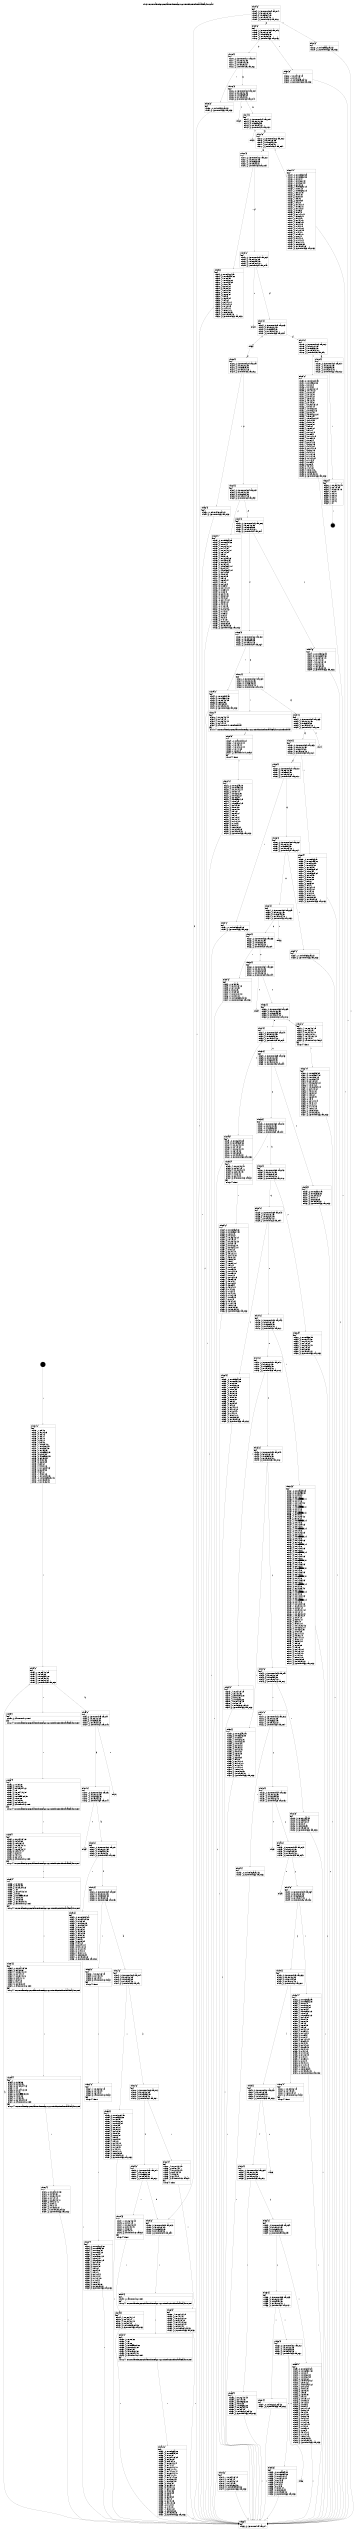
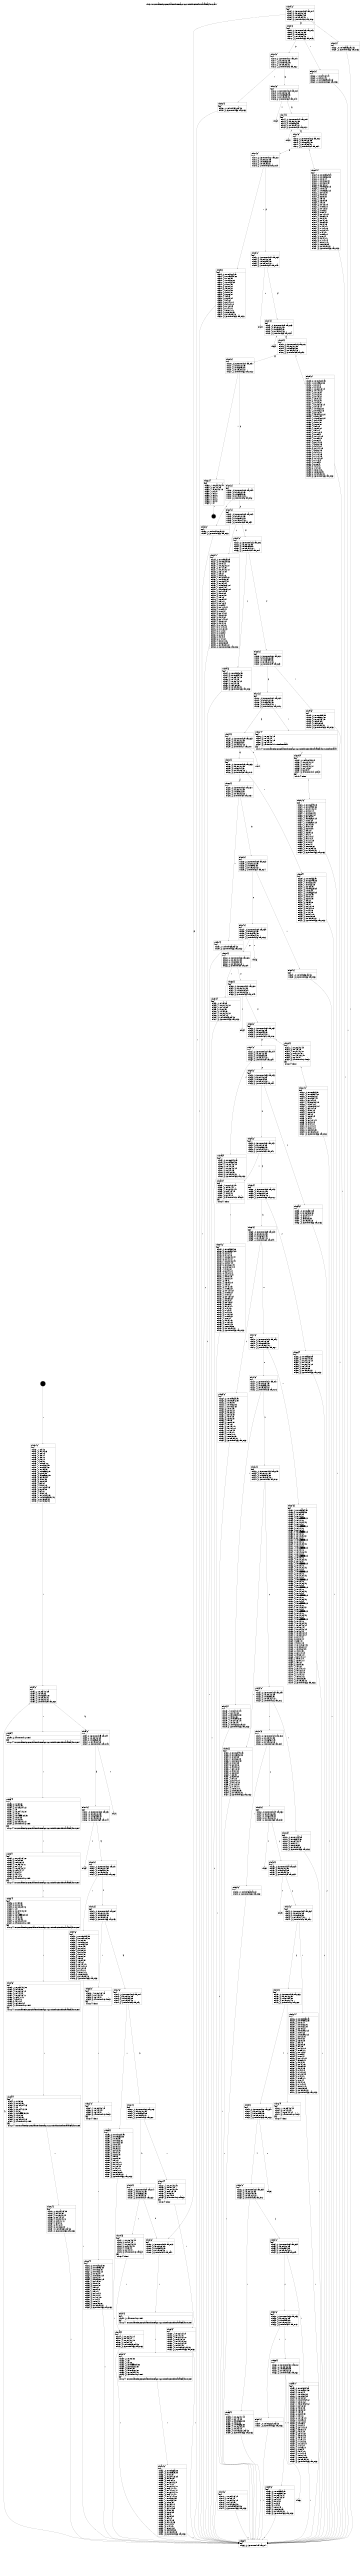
(248, 353) -> (240, 429)
